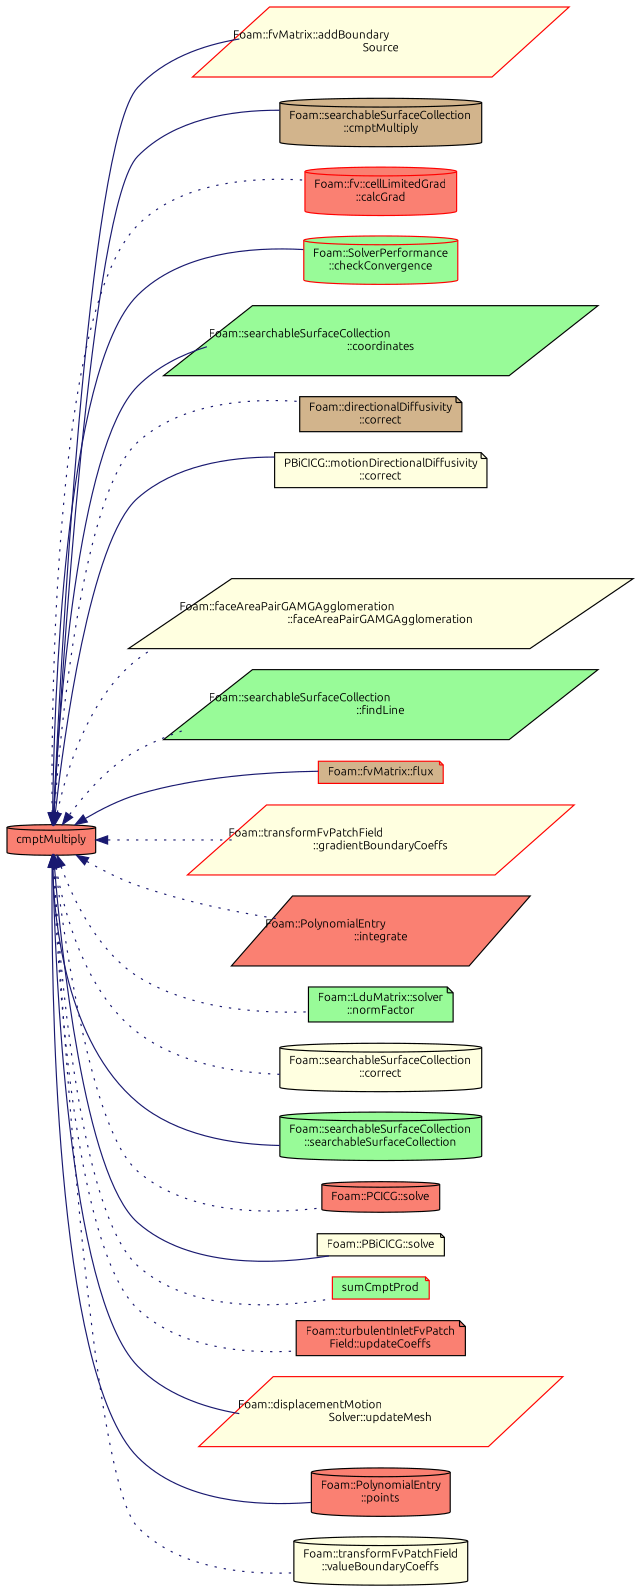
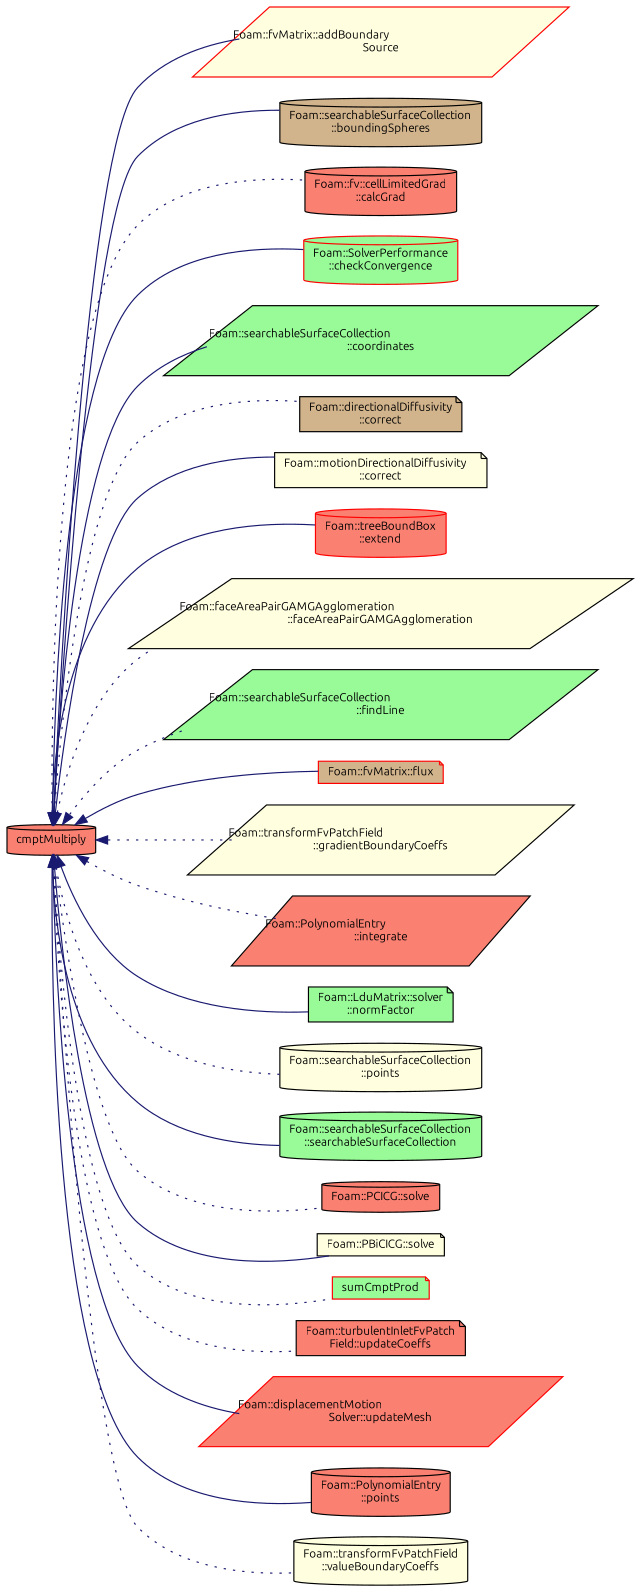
(381, 123) -> (381, 123)
(381, 191) -> (381, 191)
(381, 470) -> (381, 470)
none -> (381, 533)
(381, 840) -> (381, 840)
(155, 986) -> (155, 986)
(381, 1067) -> (381, 1067)
(381, 1412) -> (381, 1412)
